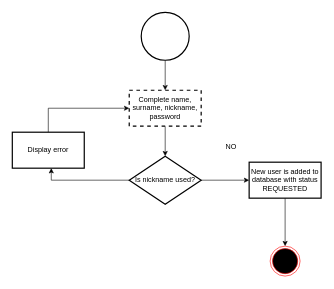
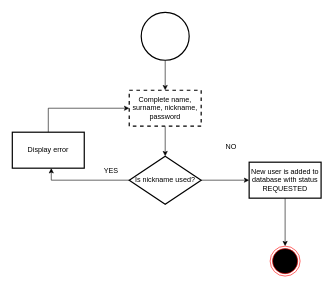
none -> (111, 171)
